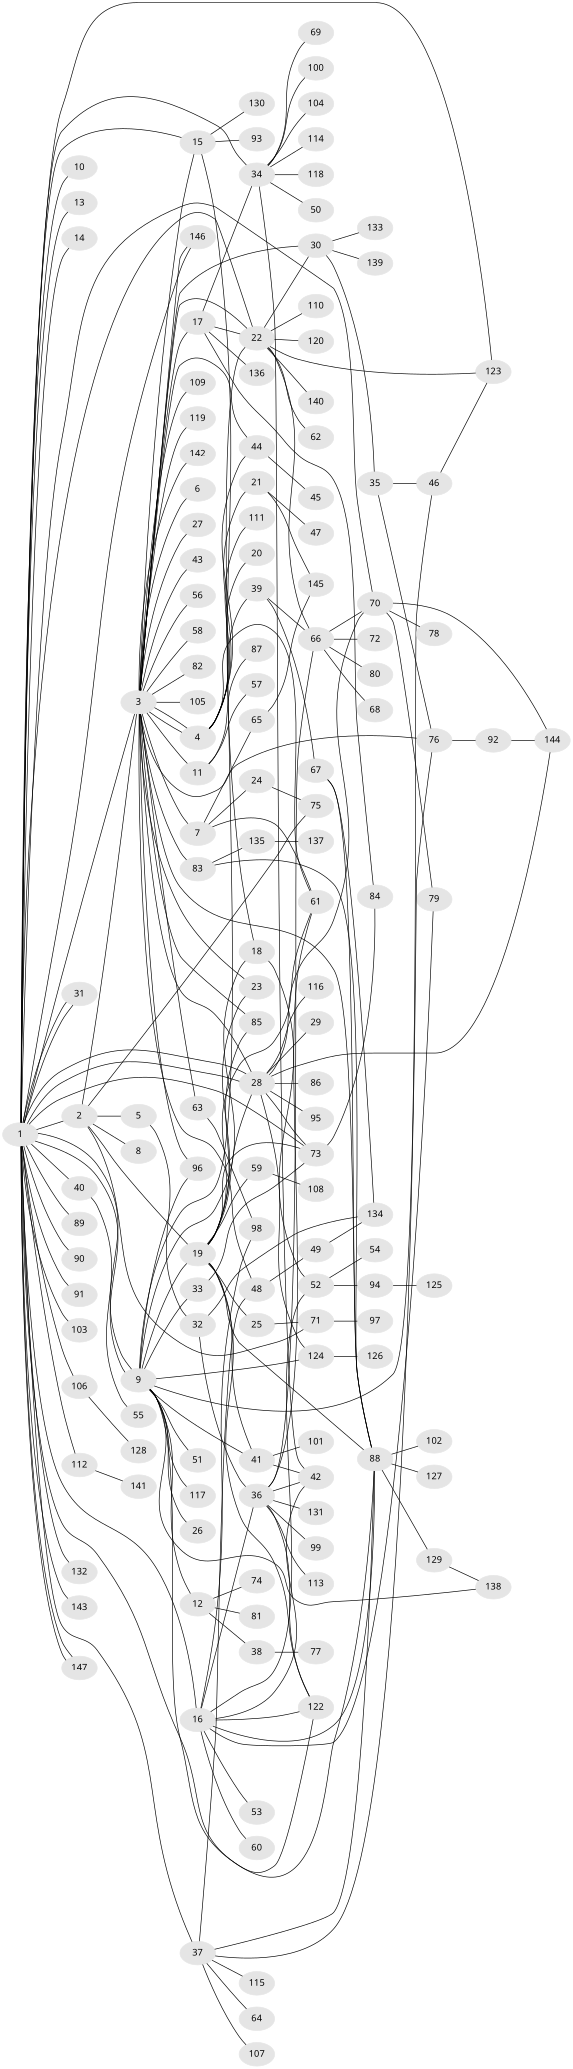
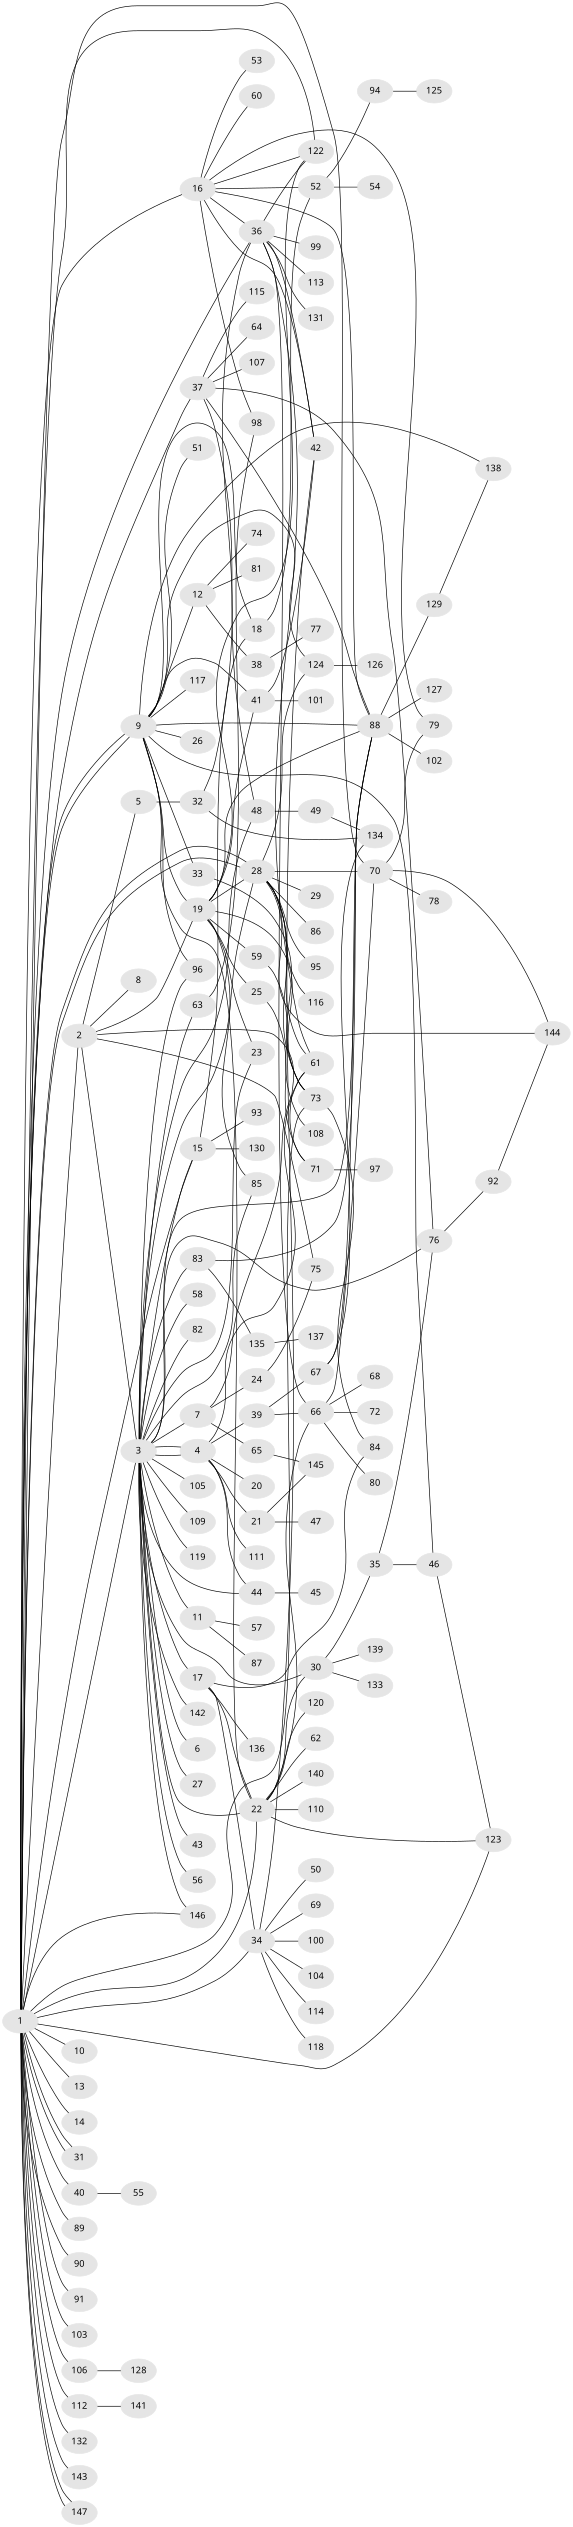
none -> (41, 925)
(249, 1056) -> (286, 968)
